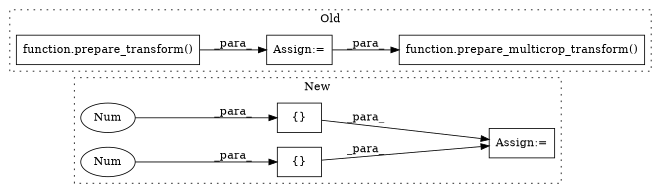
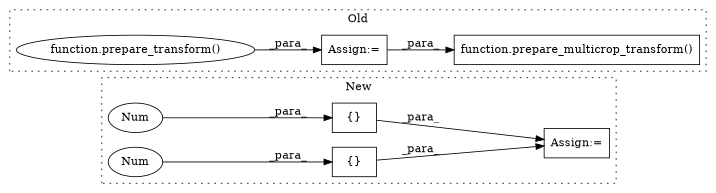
(108, 50) -> (135, 50)
